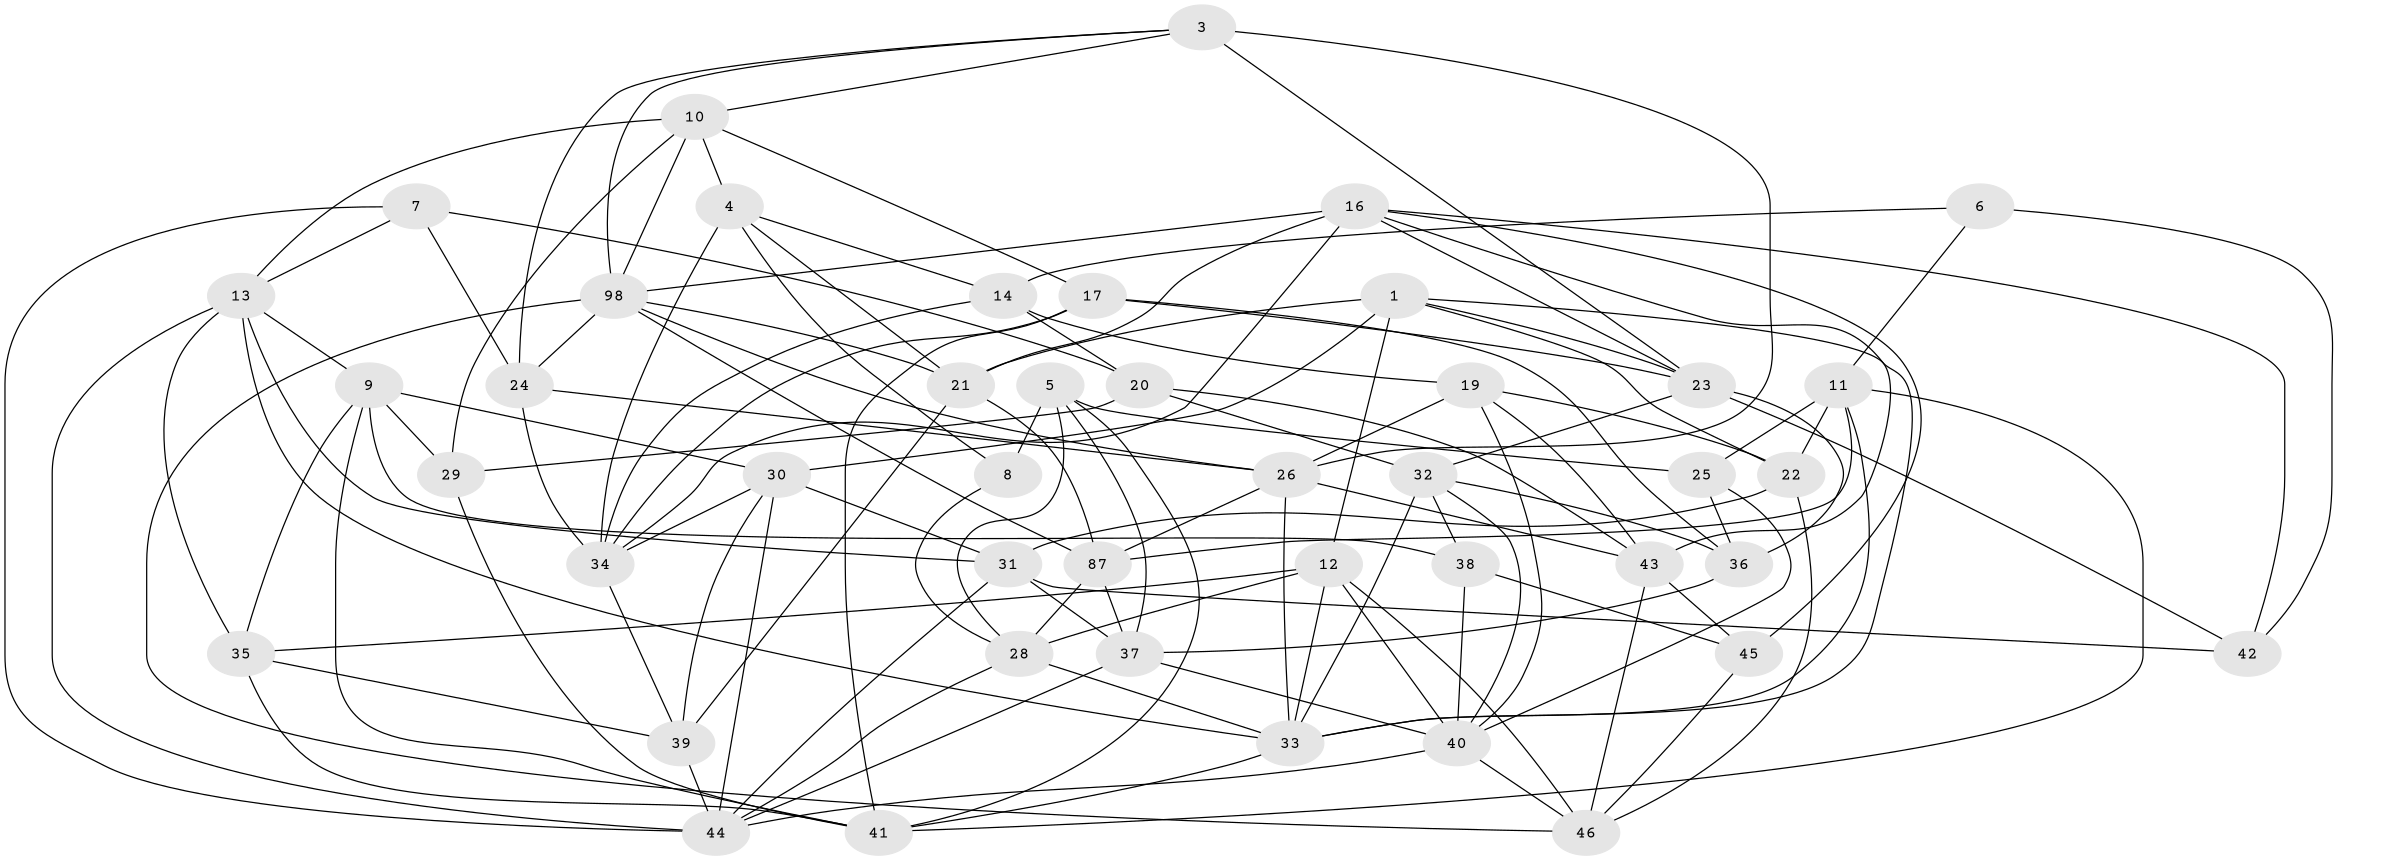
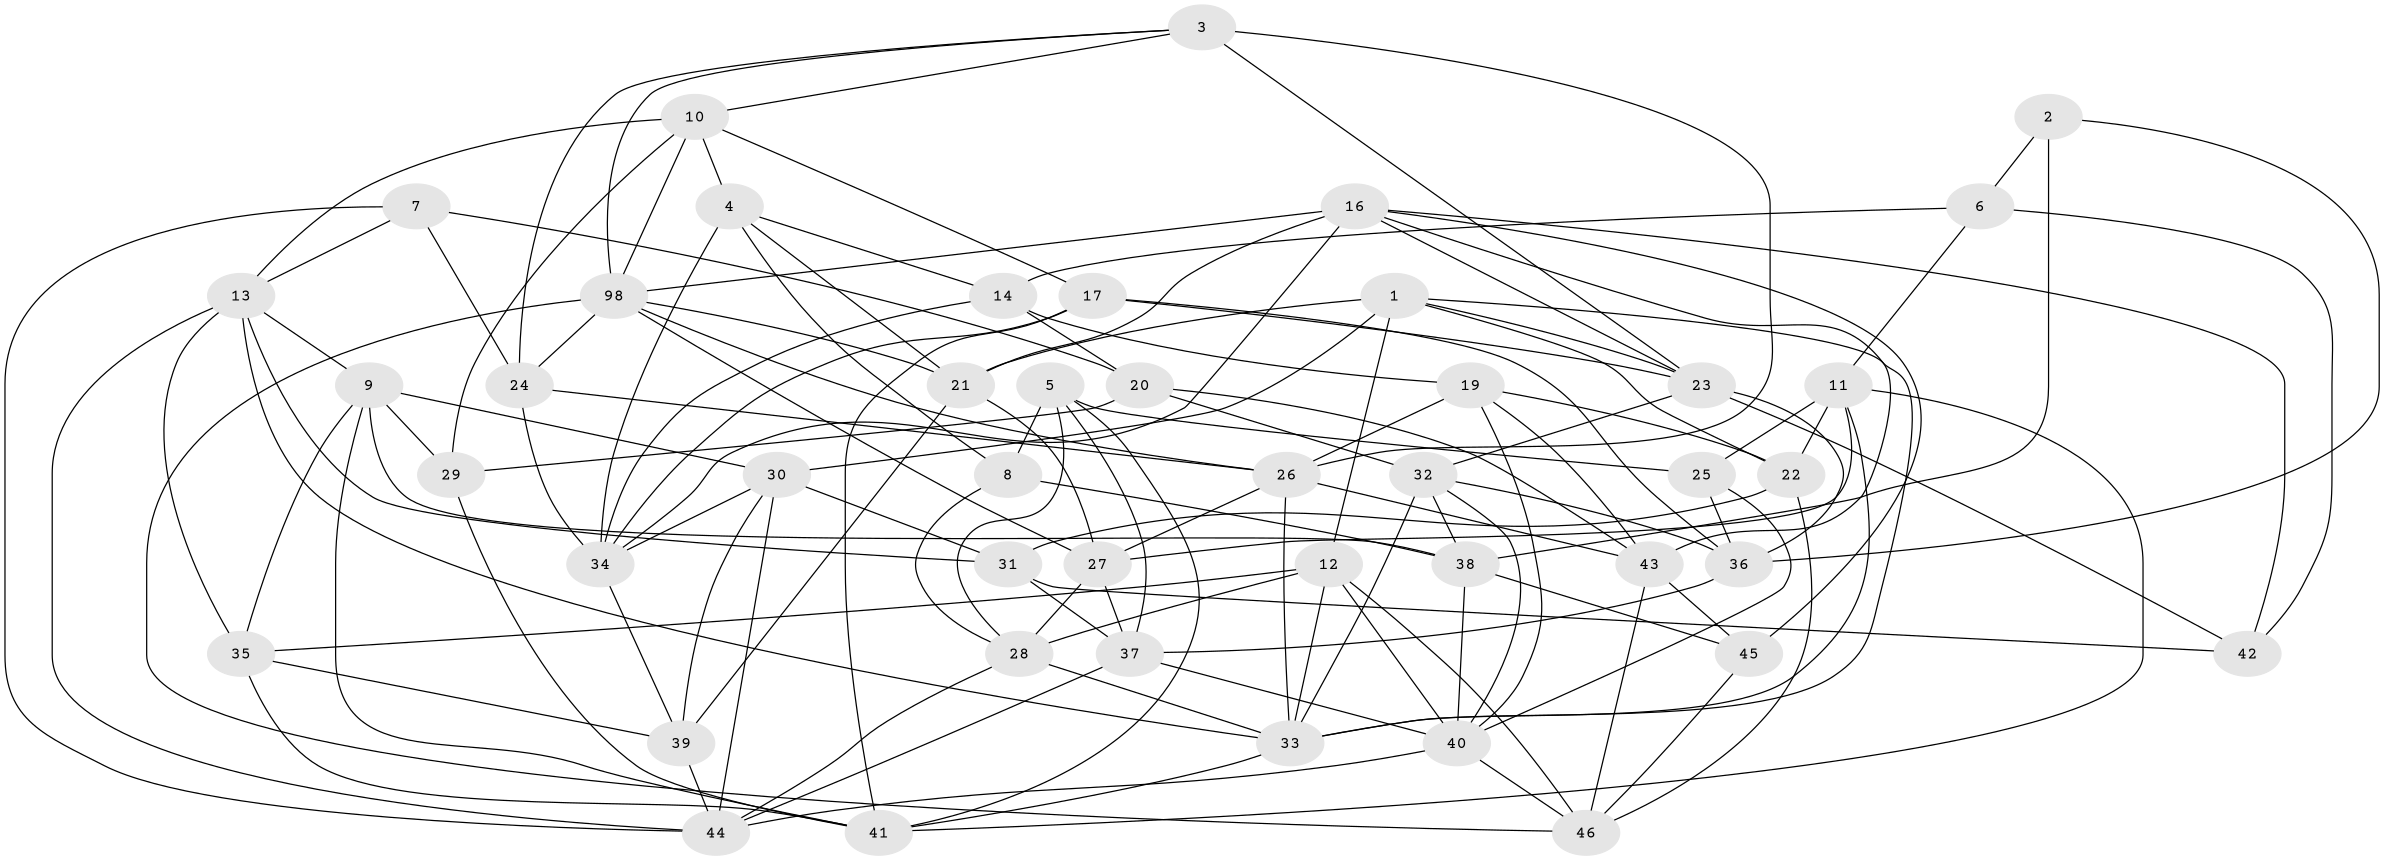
none -> (2049, 117)
none -> (1268, 521)
(1098, 564) -> (1098, 564)
(864, 689) -> none
